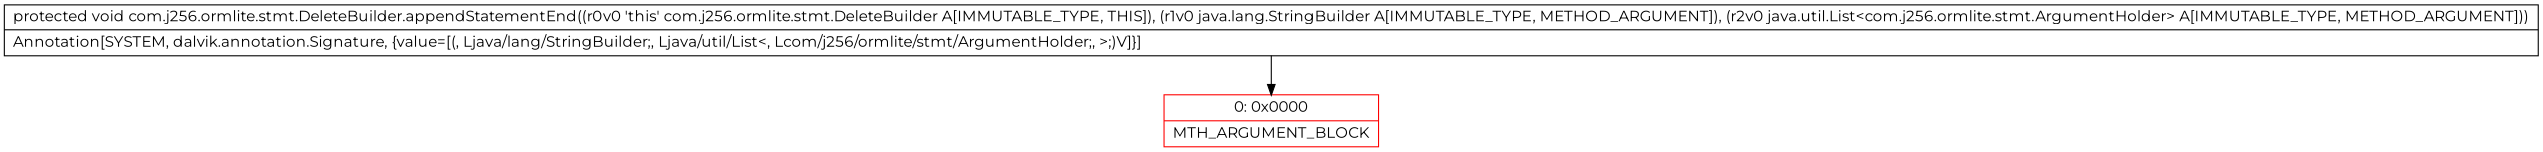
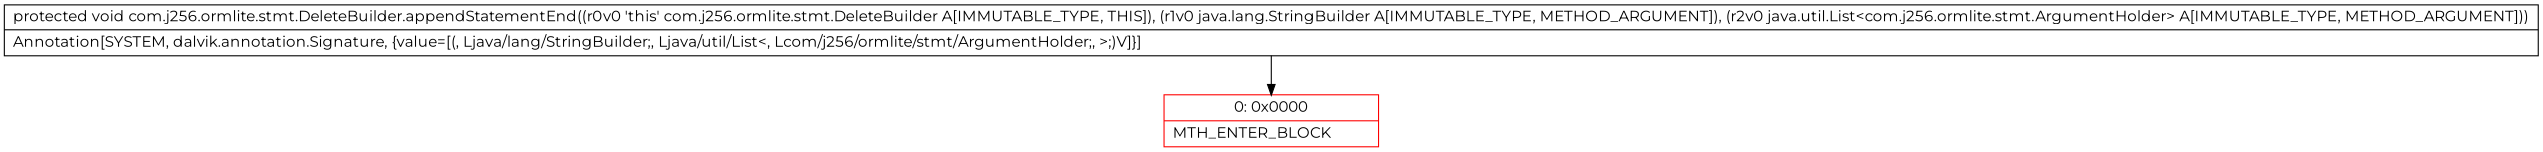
(1271, 133) -> (1252, 133)
